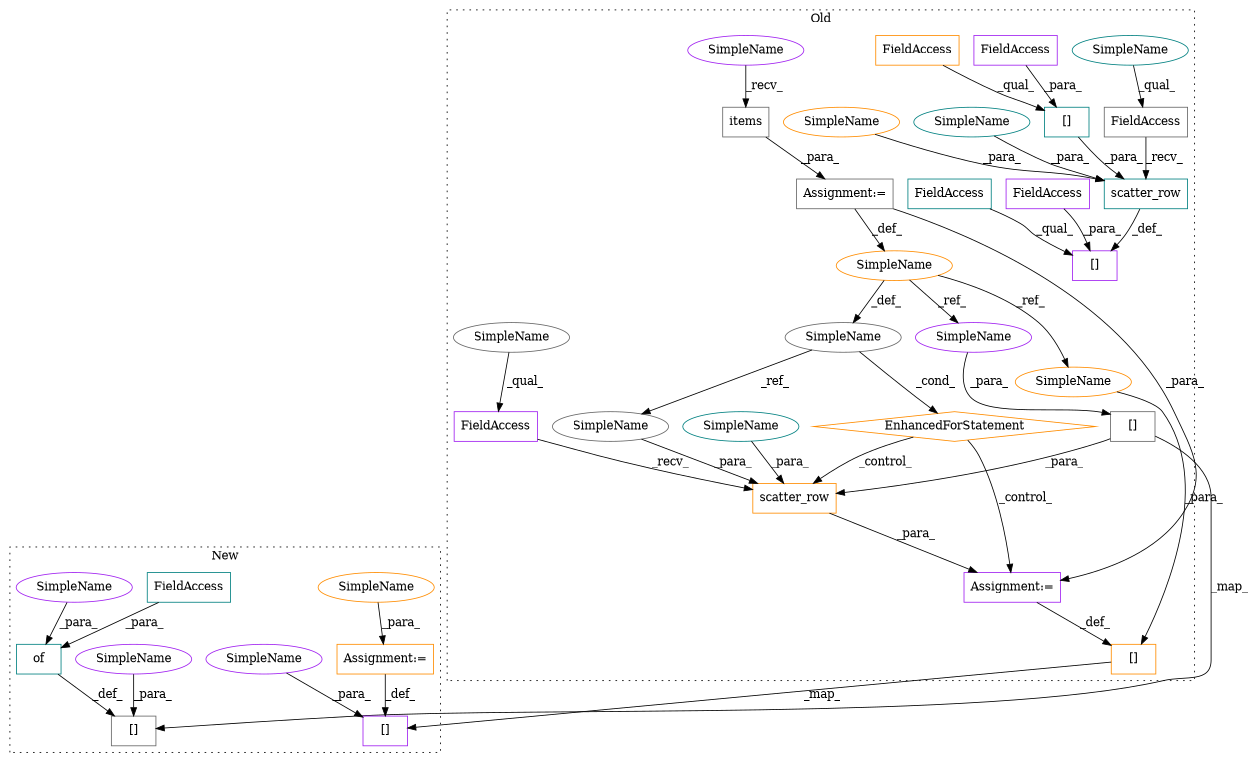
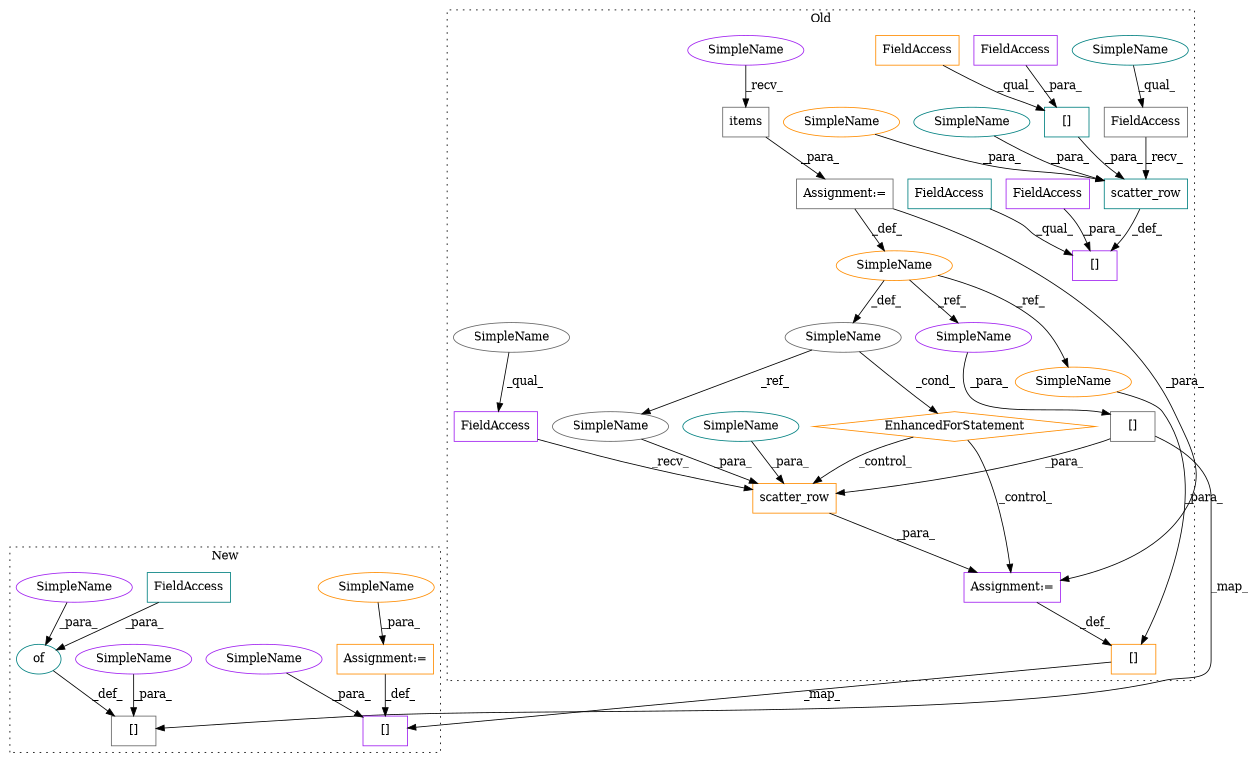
(39, 659) -> (39, 659)
